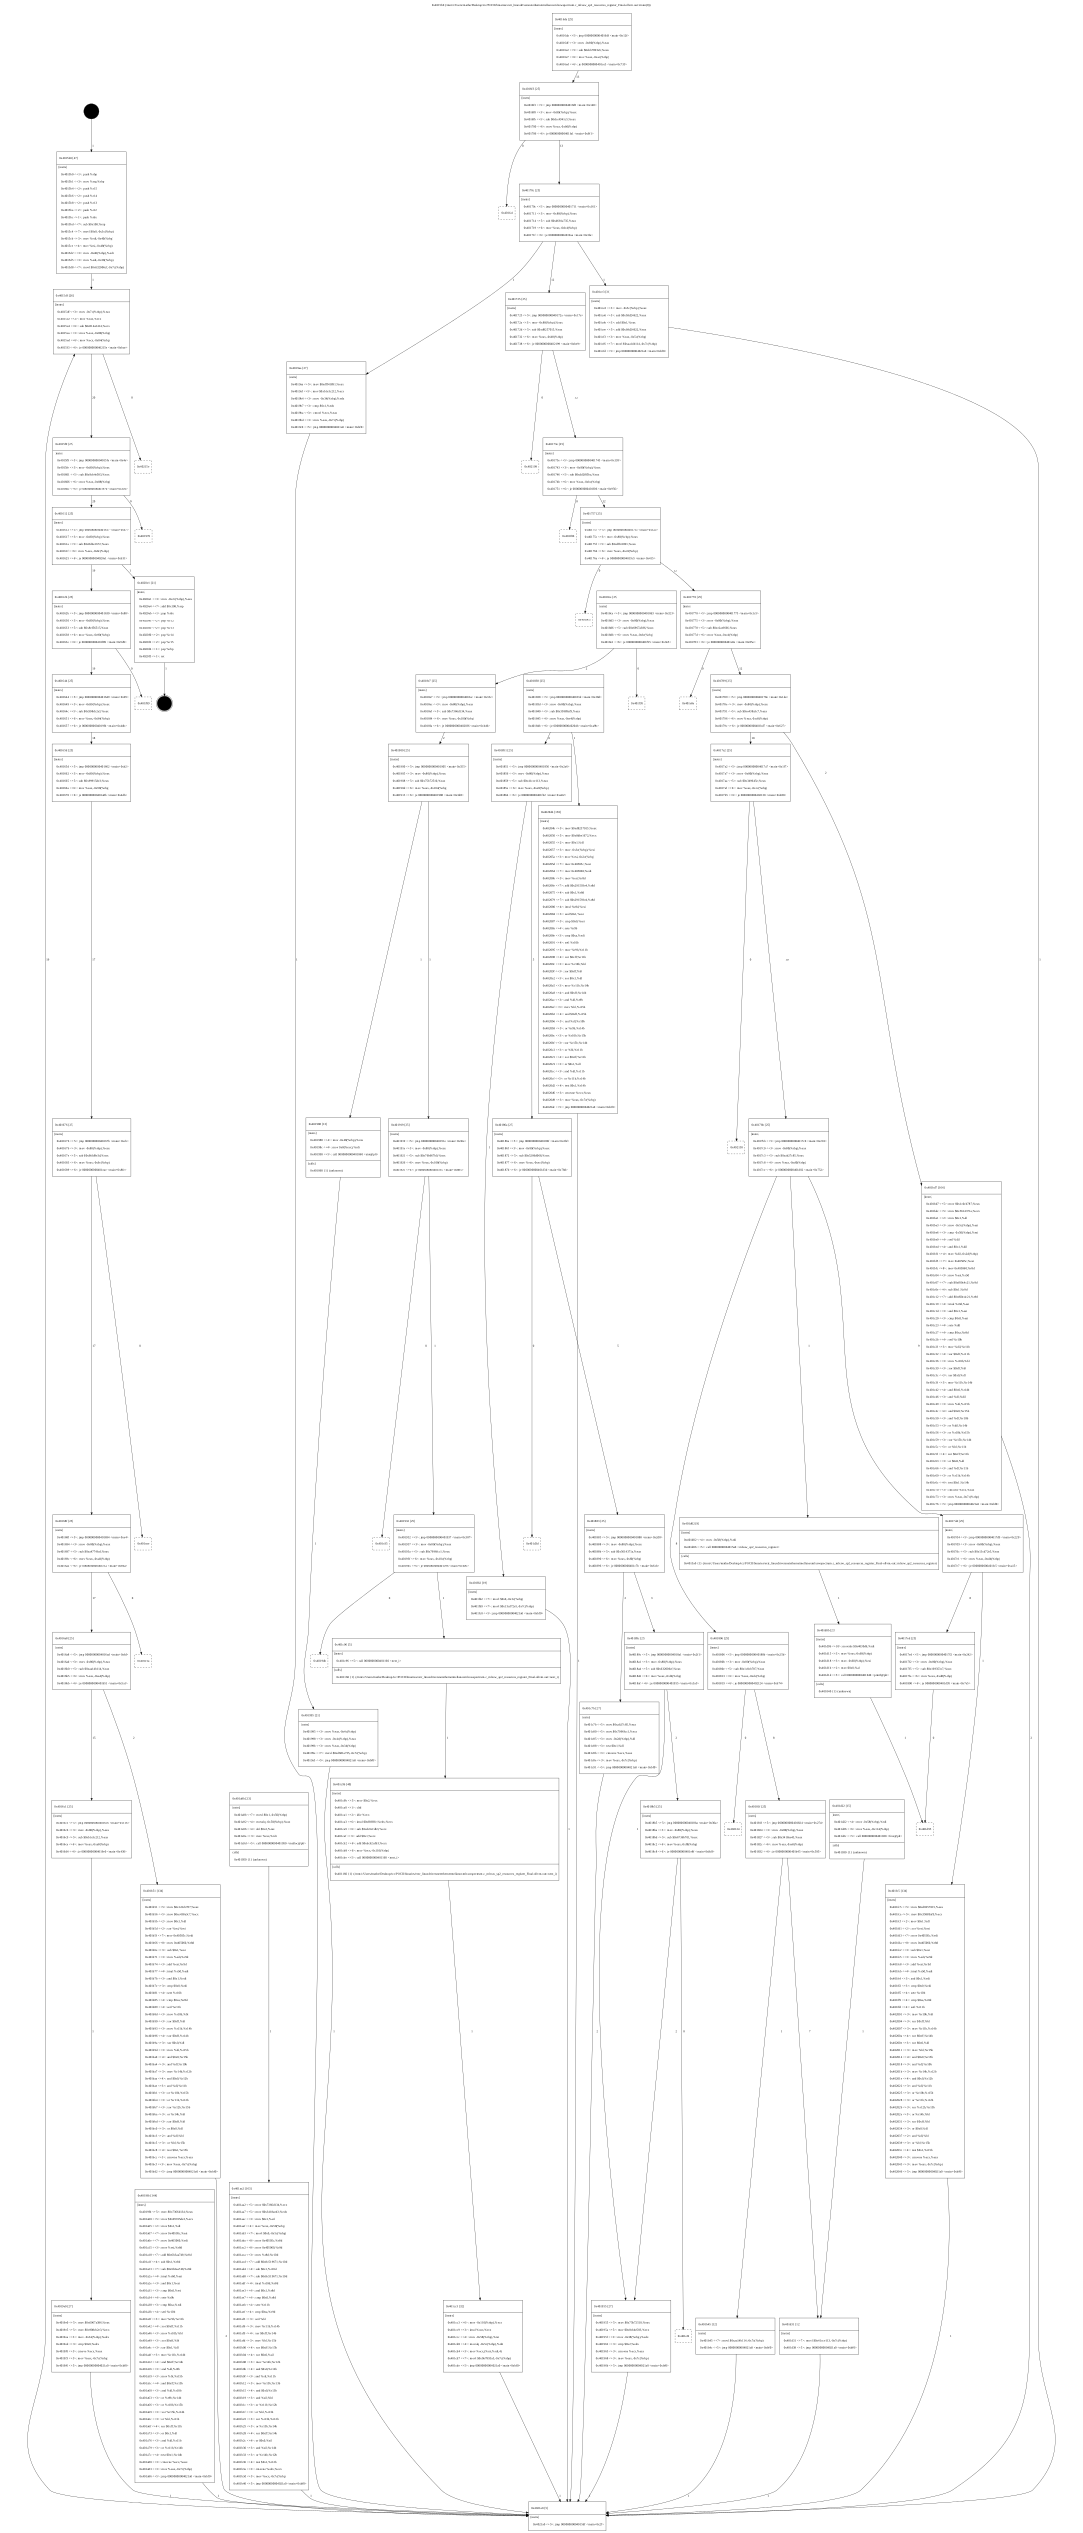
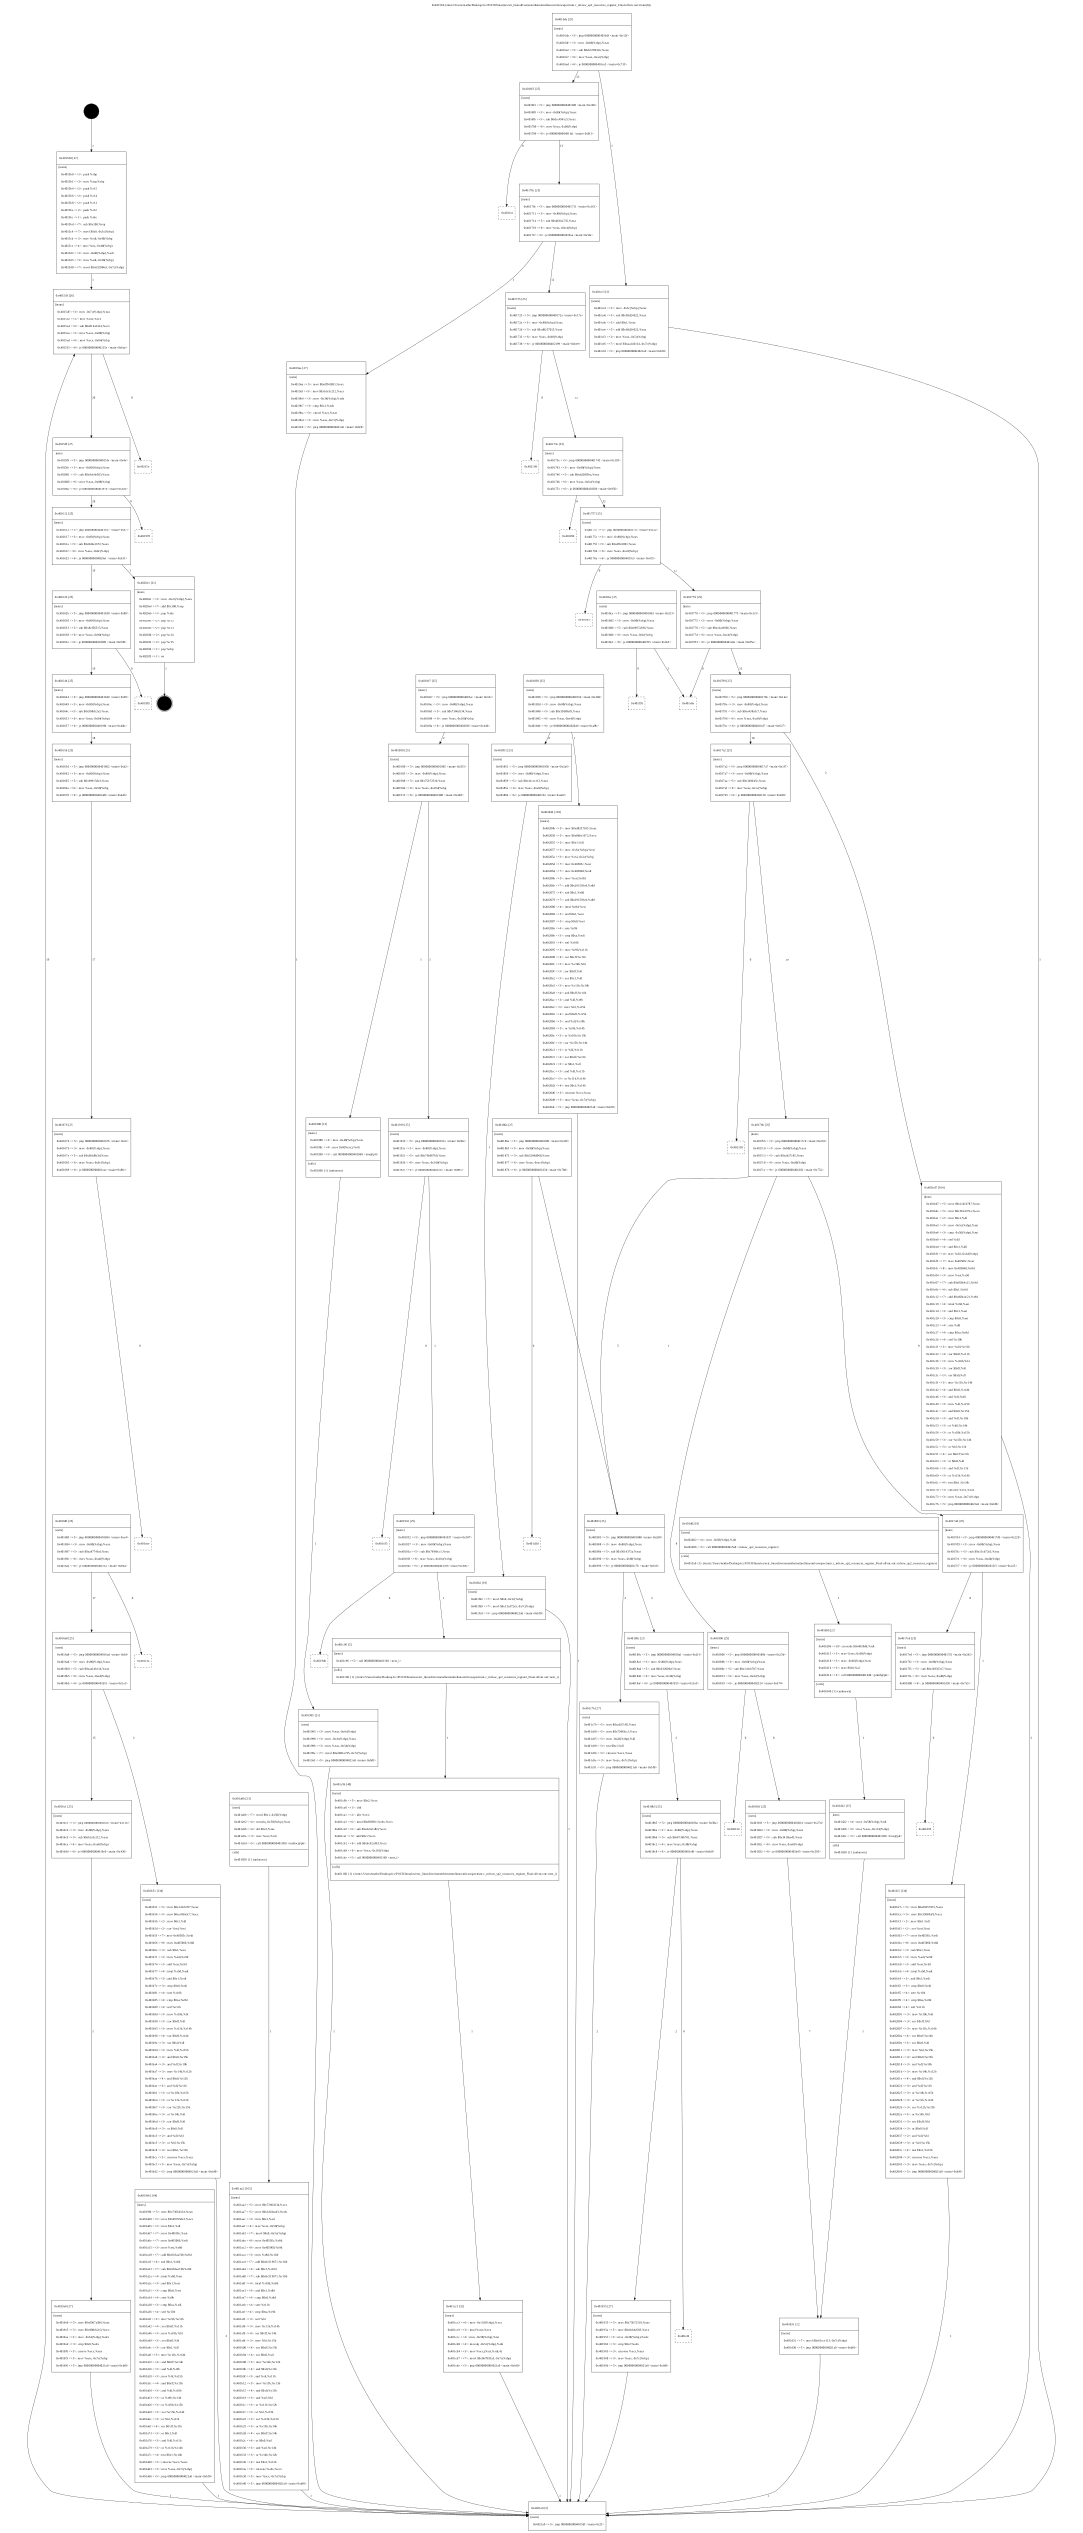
(591, 263) -> (615, 177)
(558, 671) -> (668, 672)
(532, 959) -> none
(92, 1344) -> none
(799, 1346) -> (608, 1298)
(898, 1758) -> (860, 1747)
(600, 1981) -> none
(735, 2336) -> none
